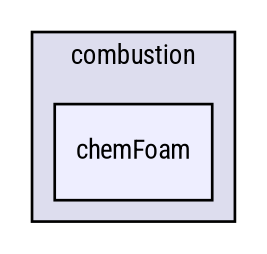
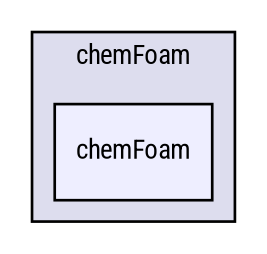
(133, 57) -> (133, 57)
